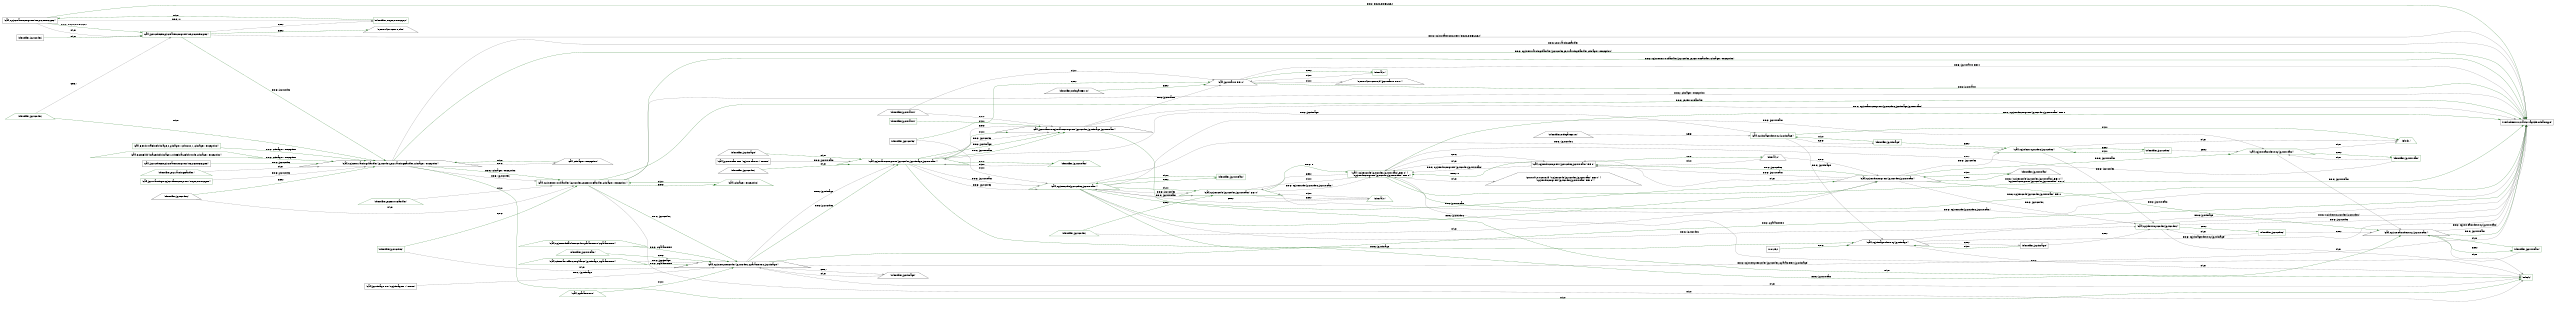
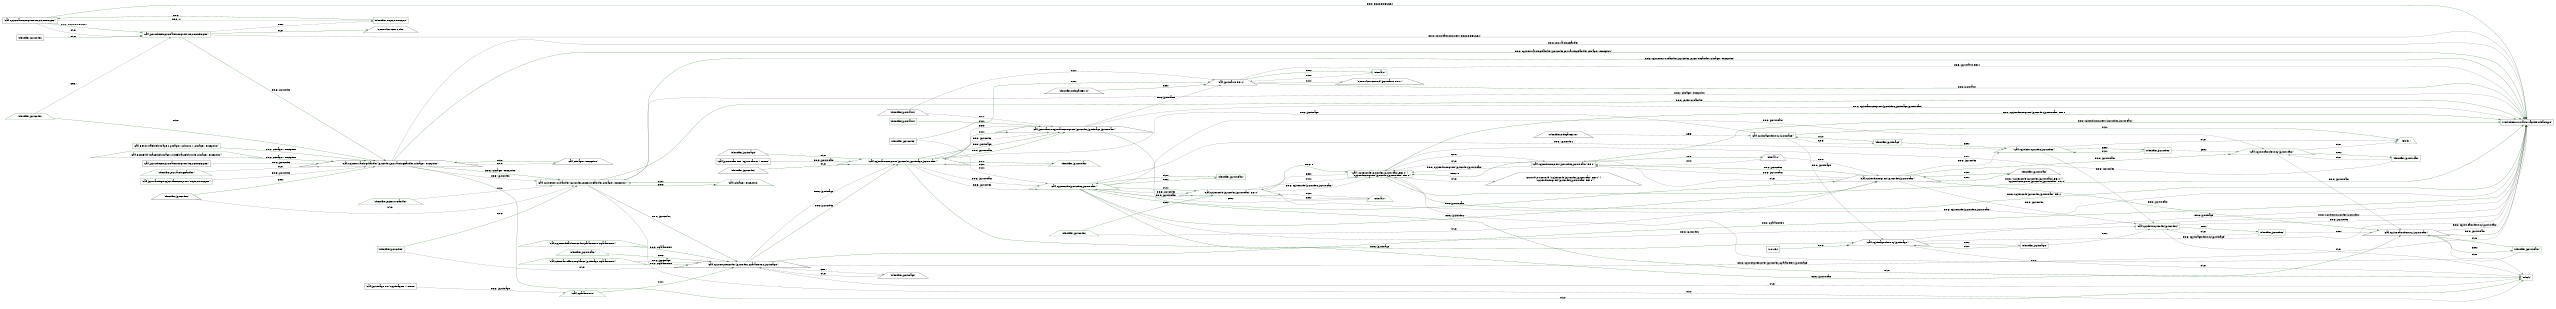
(176, 15) -> (176, 15)
(281, 31) -> (281, 31)
none -> (2041, 122)
(565, 279) -> (490, 290)
